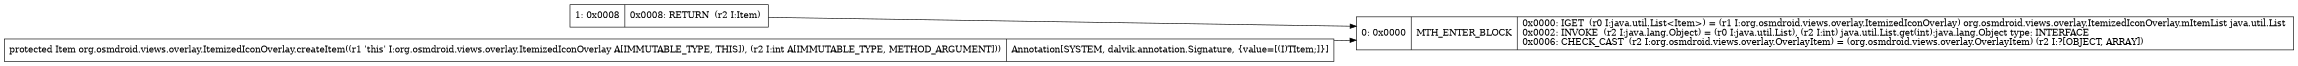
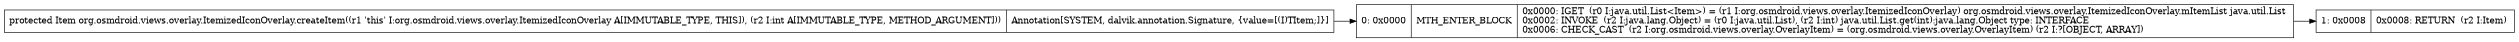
(1059, 22) -> (2302, 21)
